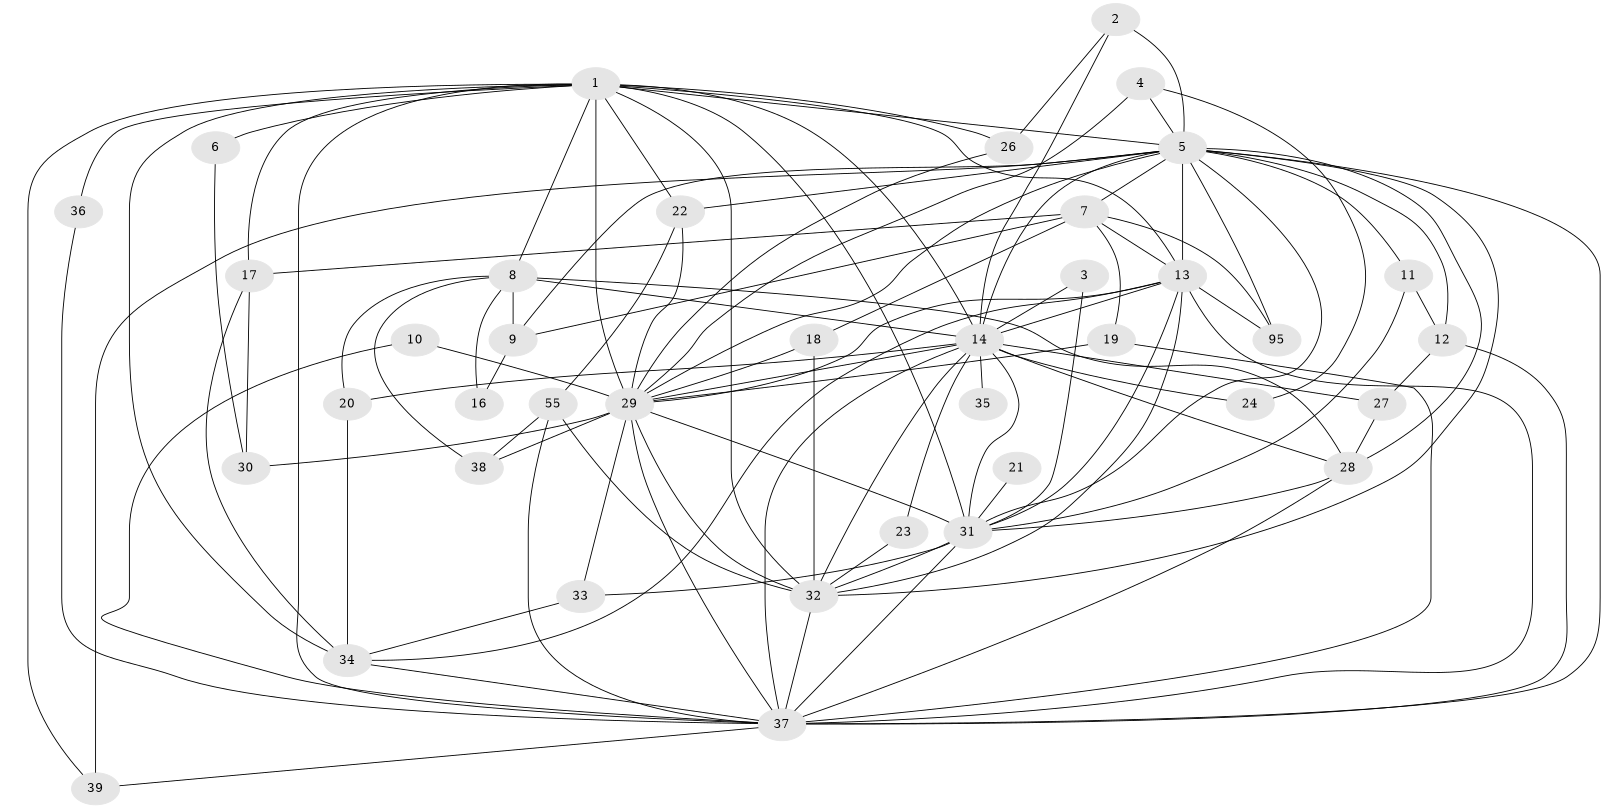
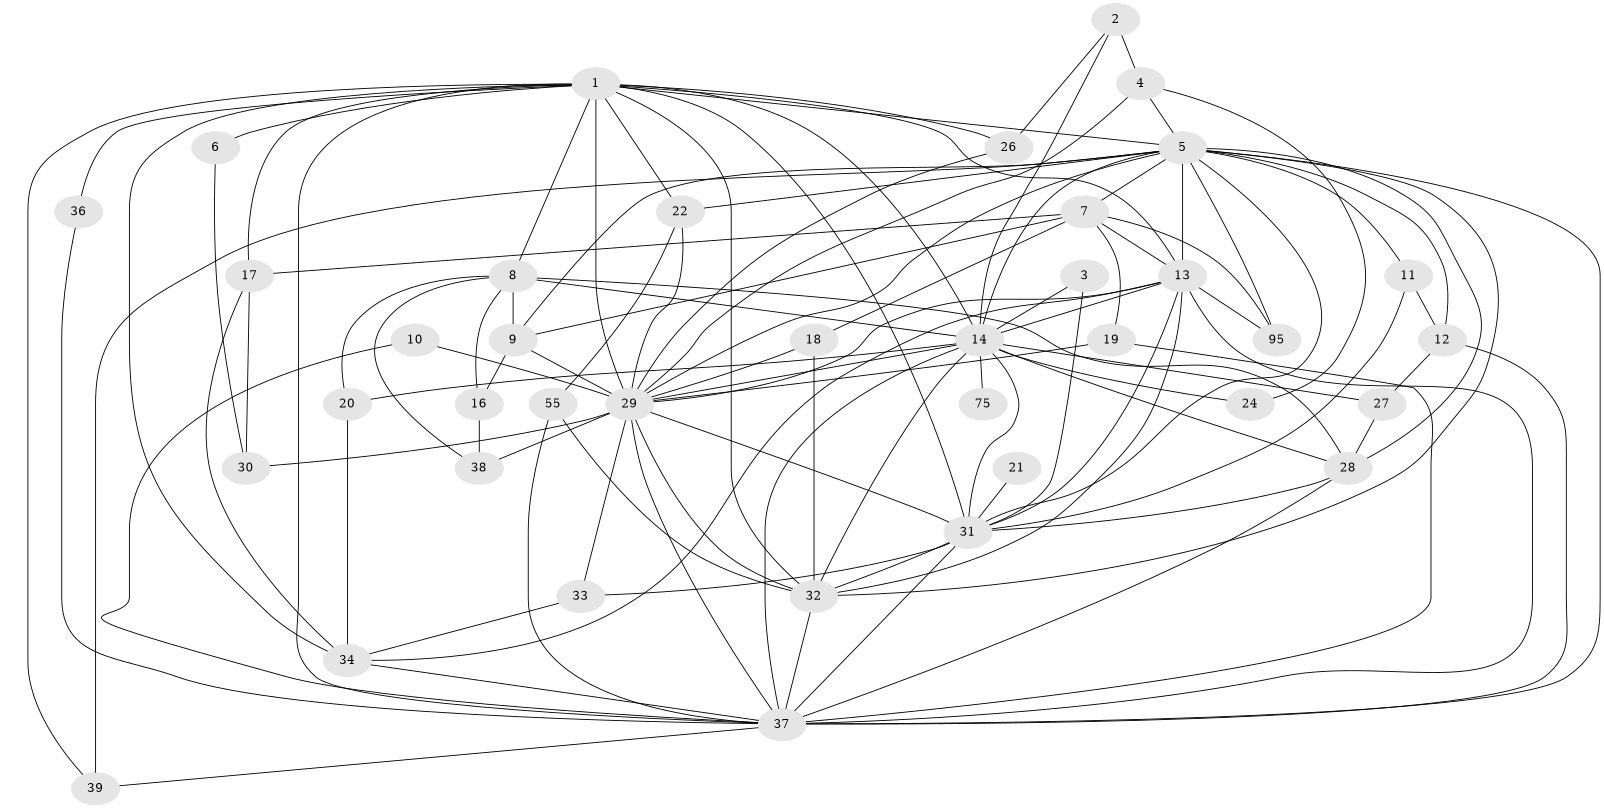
(1175, 73) -> (1128, 52)
none -> (567, 370)
(983, 404) -> (983, 404)
(510, 441) -> (479, 435)
(904, 532) -> none
